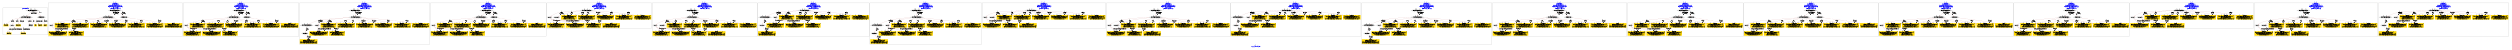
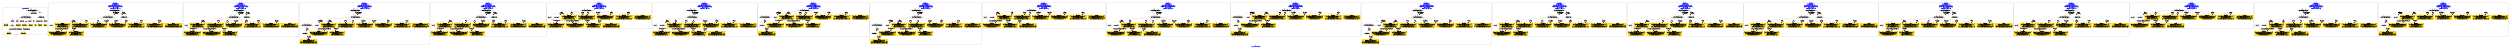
none -> (25, 25)
(31, 25) -> (31, 25)
